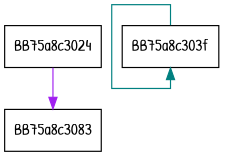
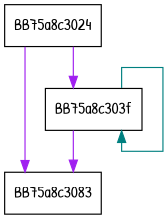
none -> (73, 62)
none -> (73, 145)
